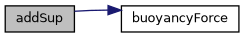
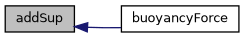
(91, 10) -> (104, 28)
